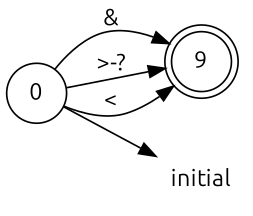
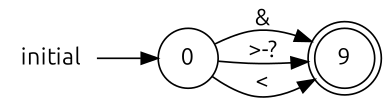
(102, 127) -> (119, 58)
